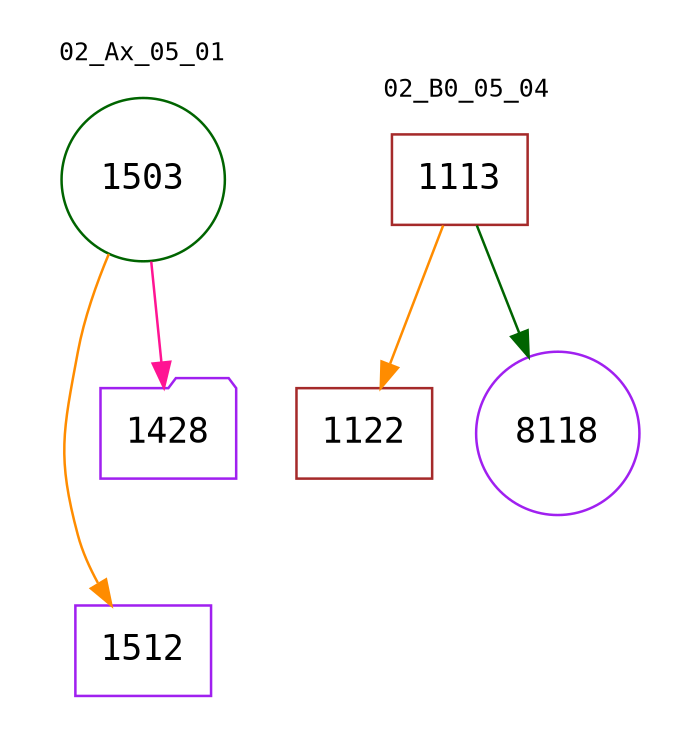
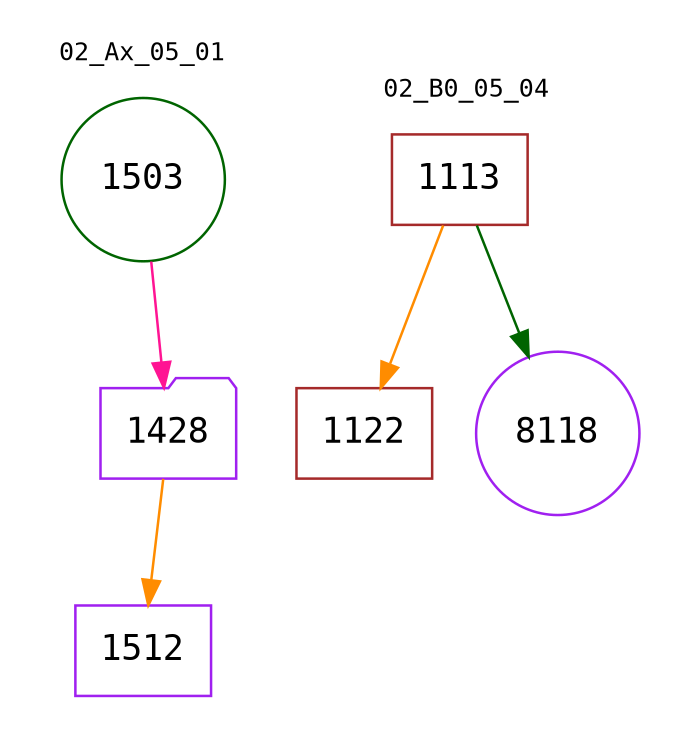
(67, 418) -> (157, 530)
